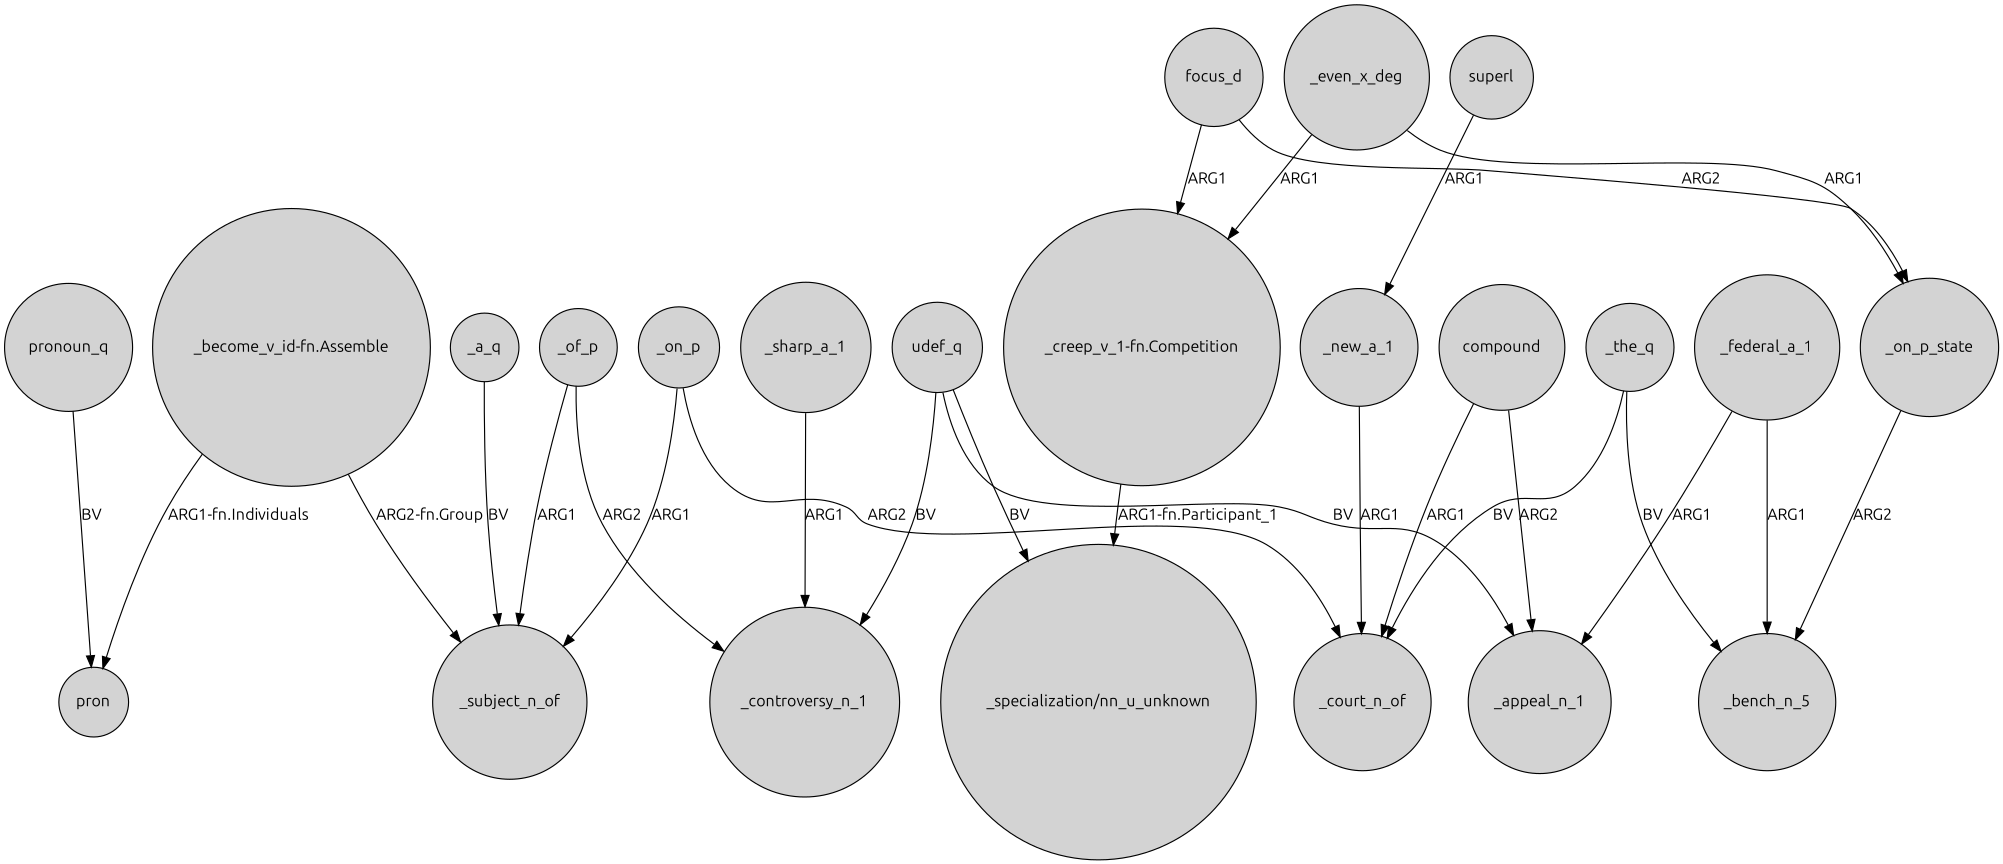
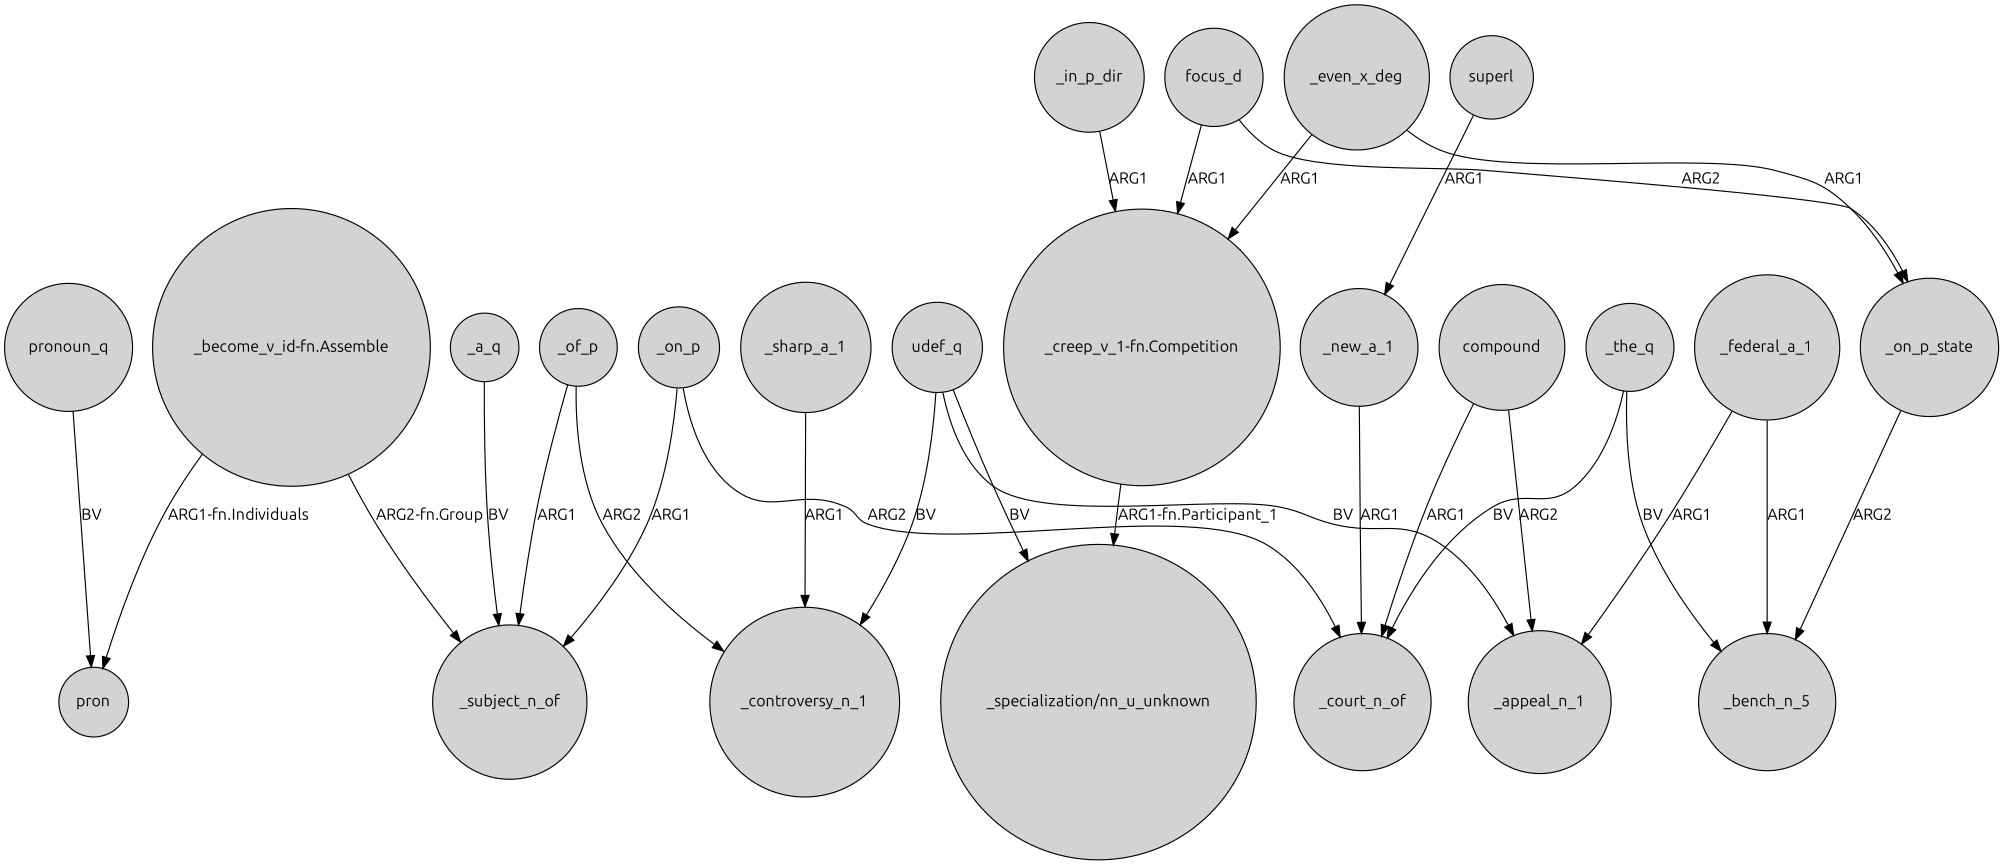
none -> (1089, 77)
